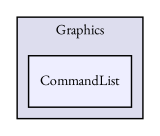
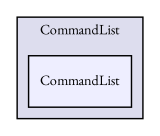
(80, 31) -> (80, 31)
